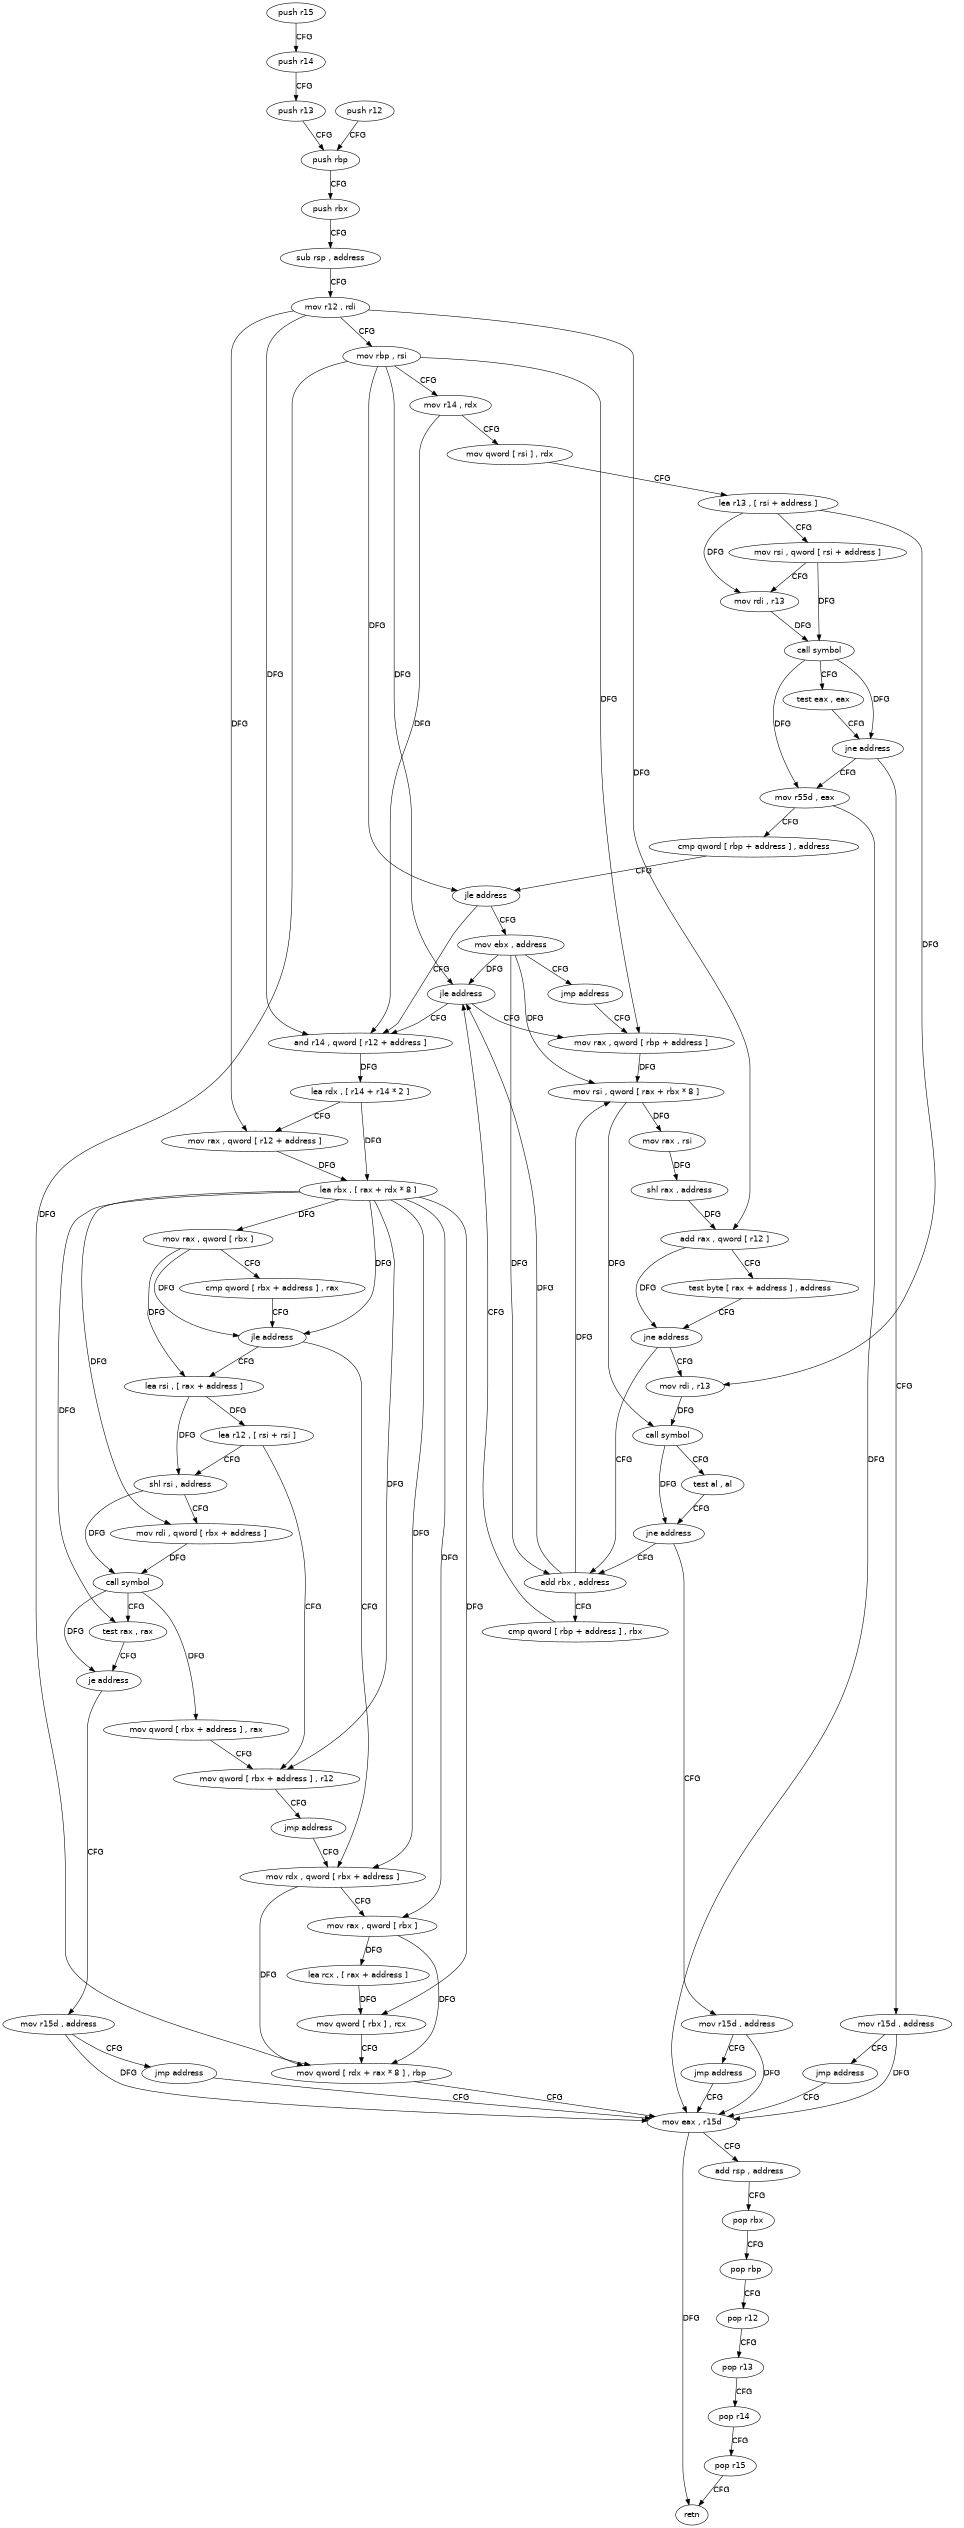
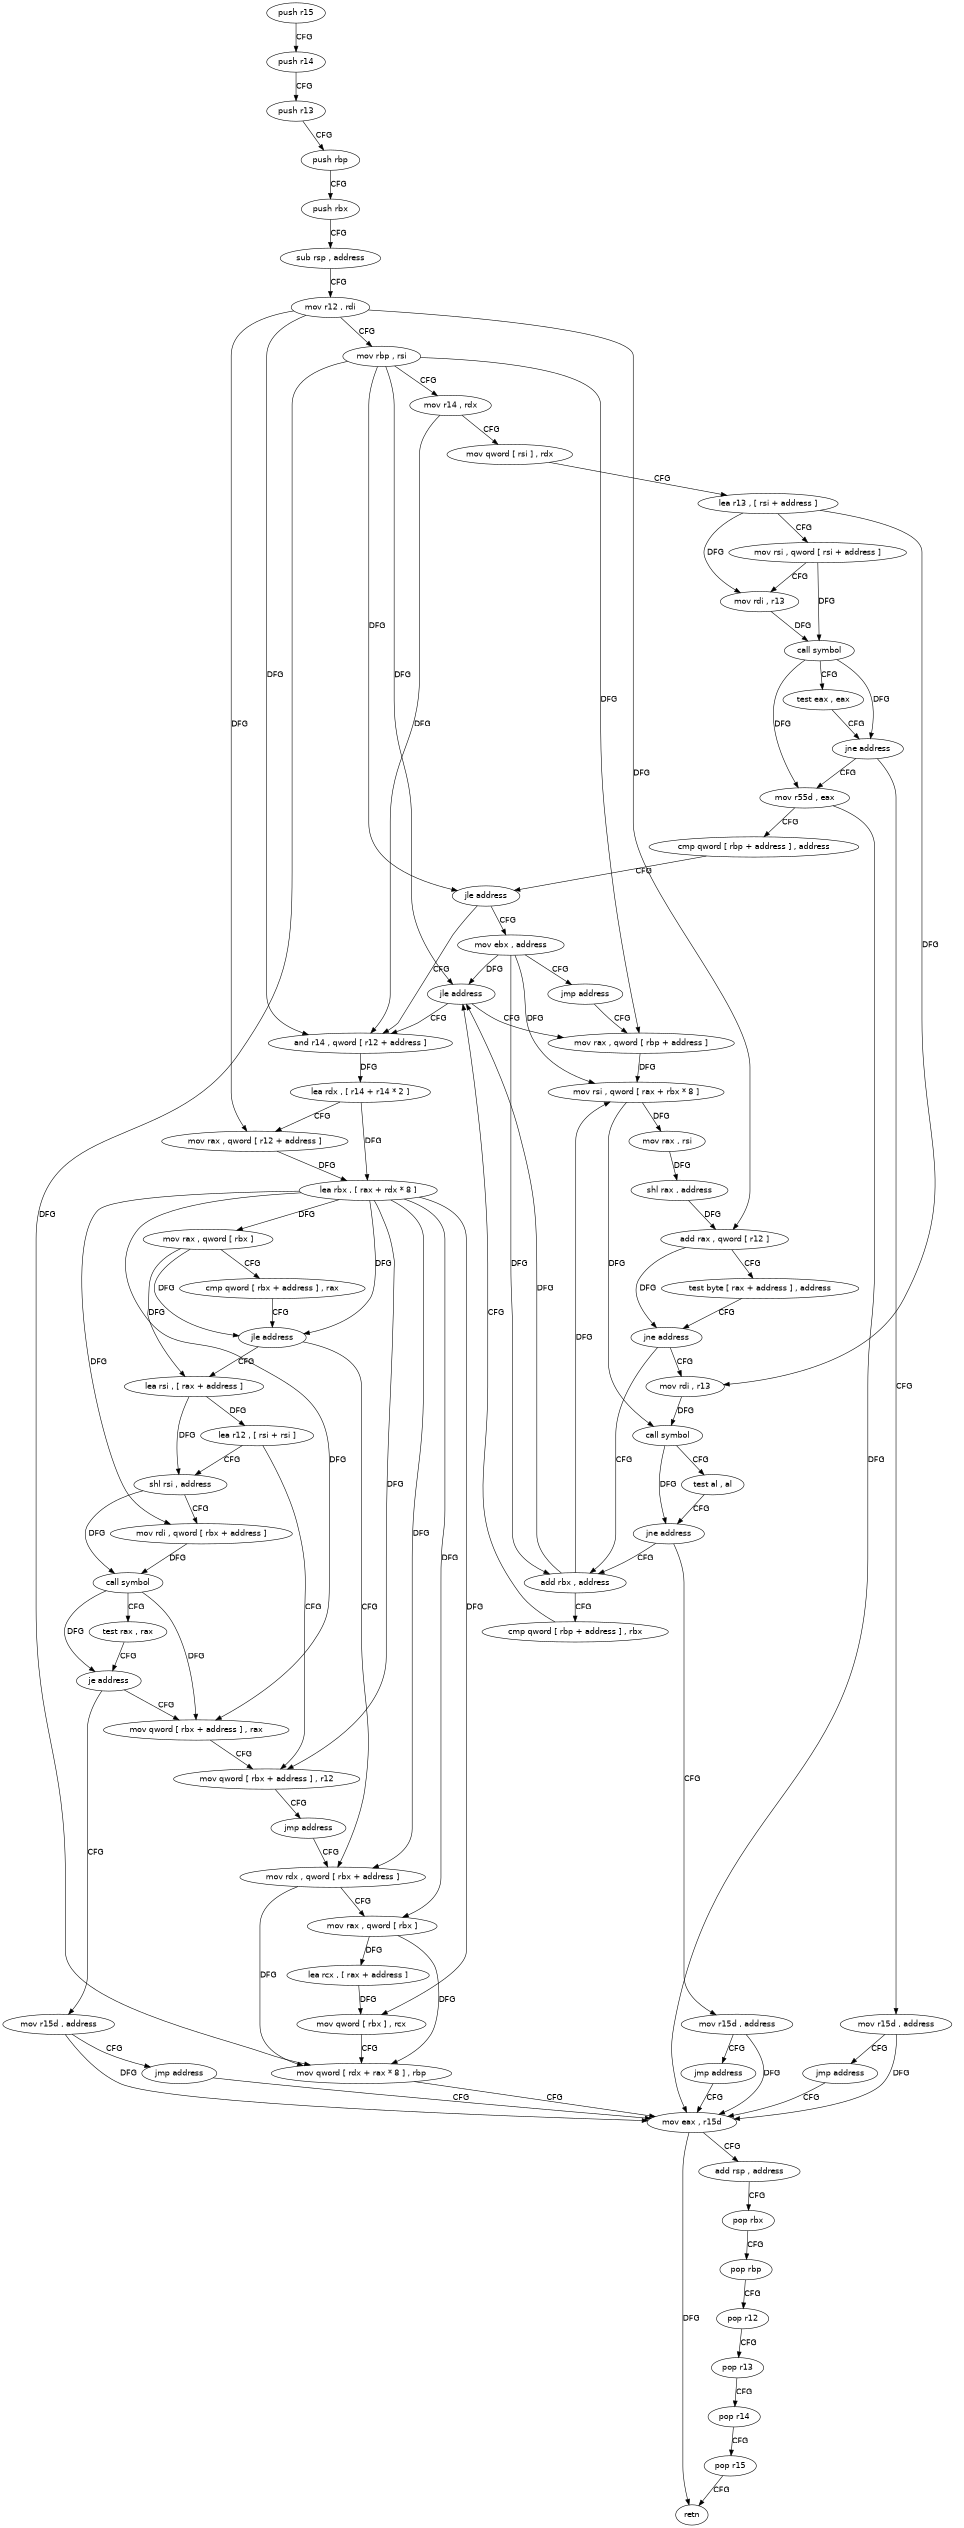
(365, 111) -> none
(60, 1311) -> (276, 1377)
none -> (149, 1704)
